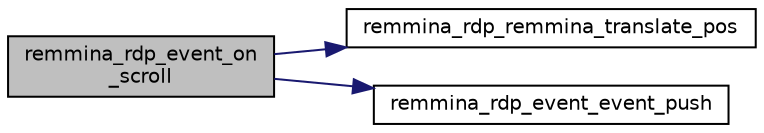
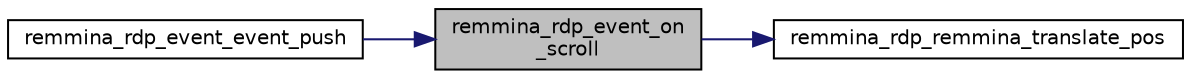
(314, 83) -> (389, 39)
